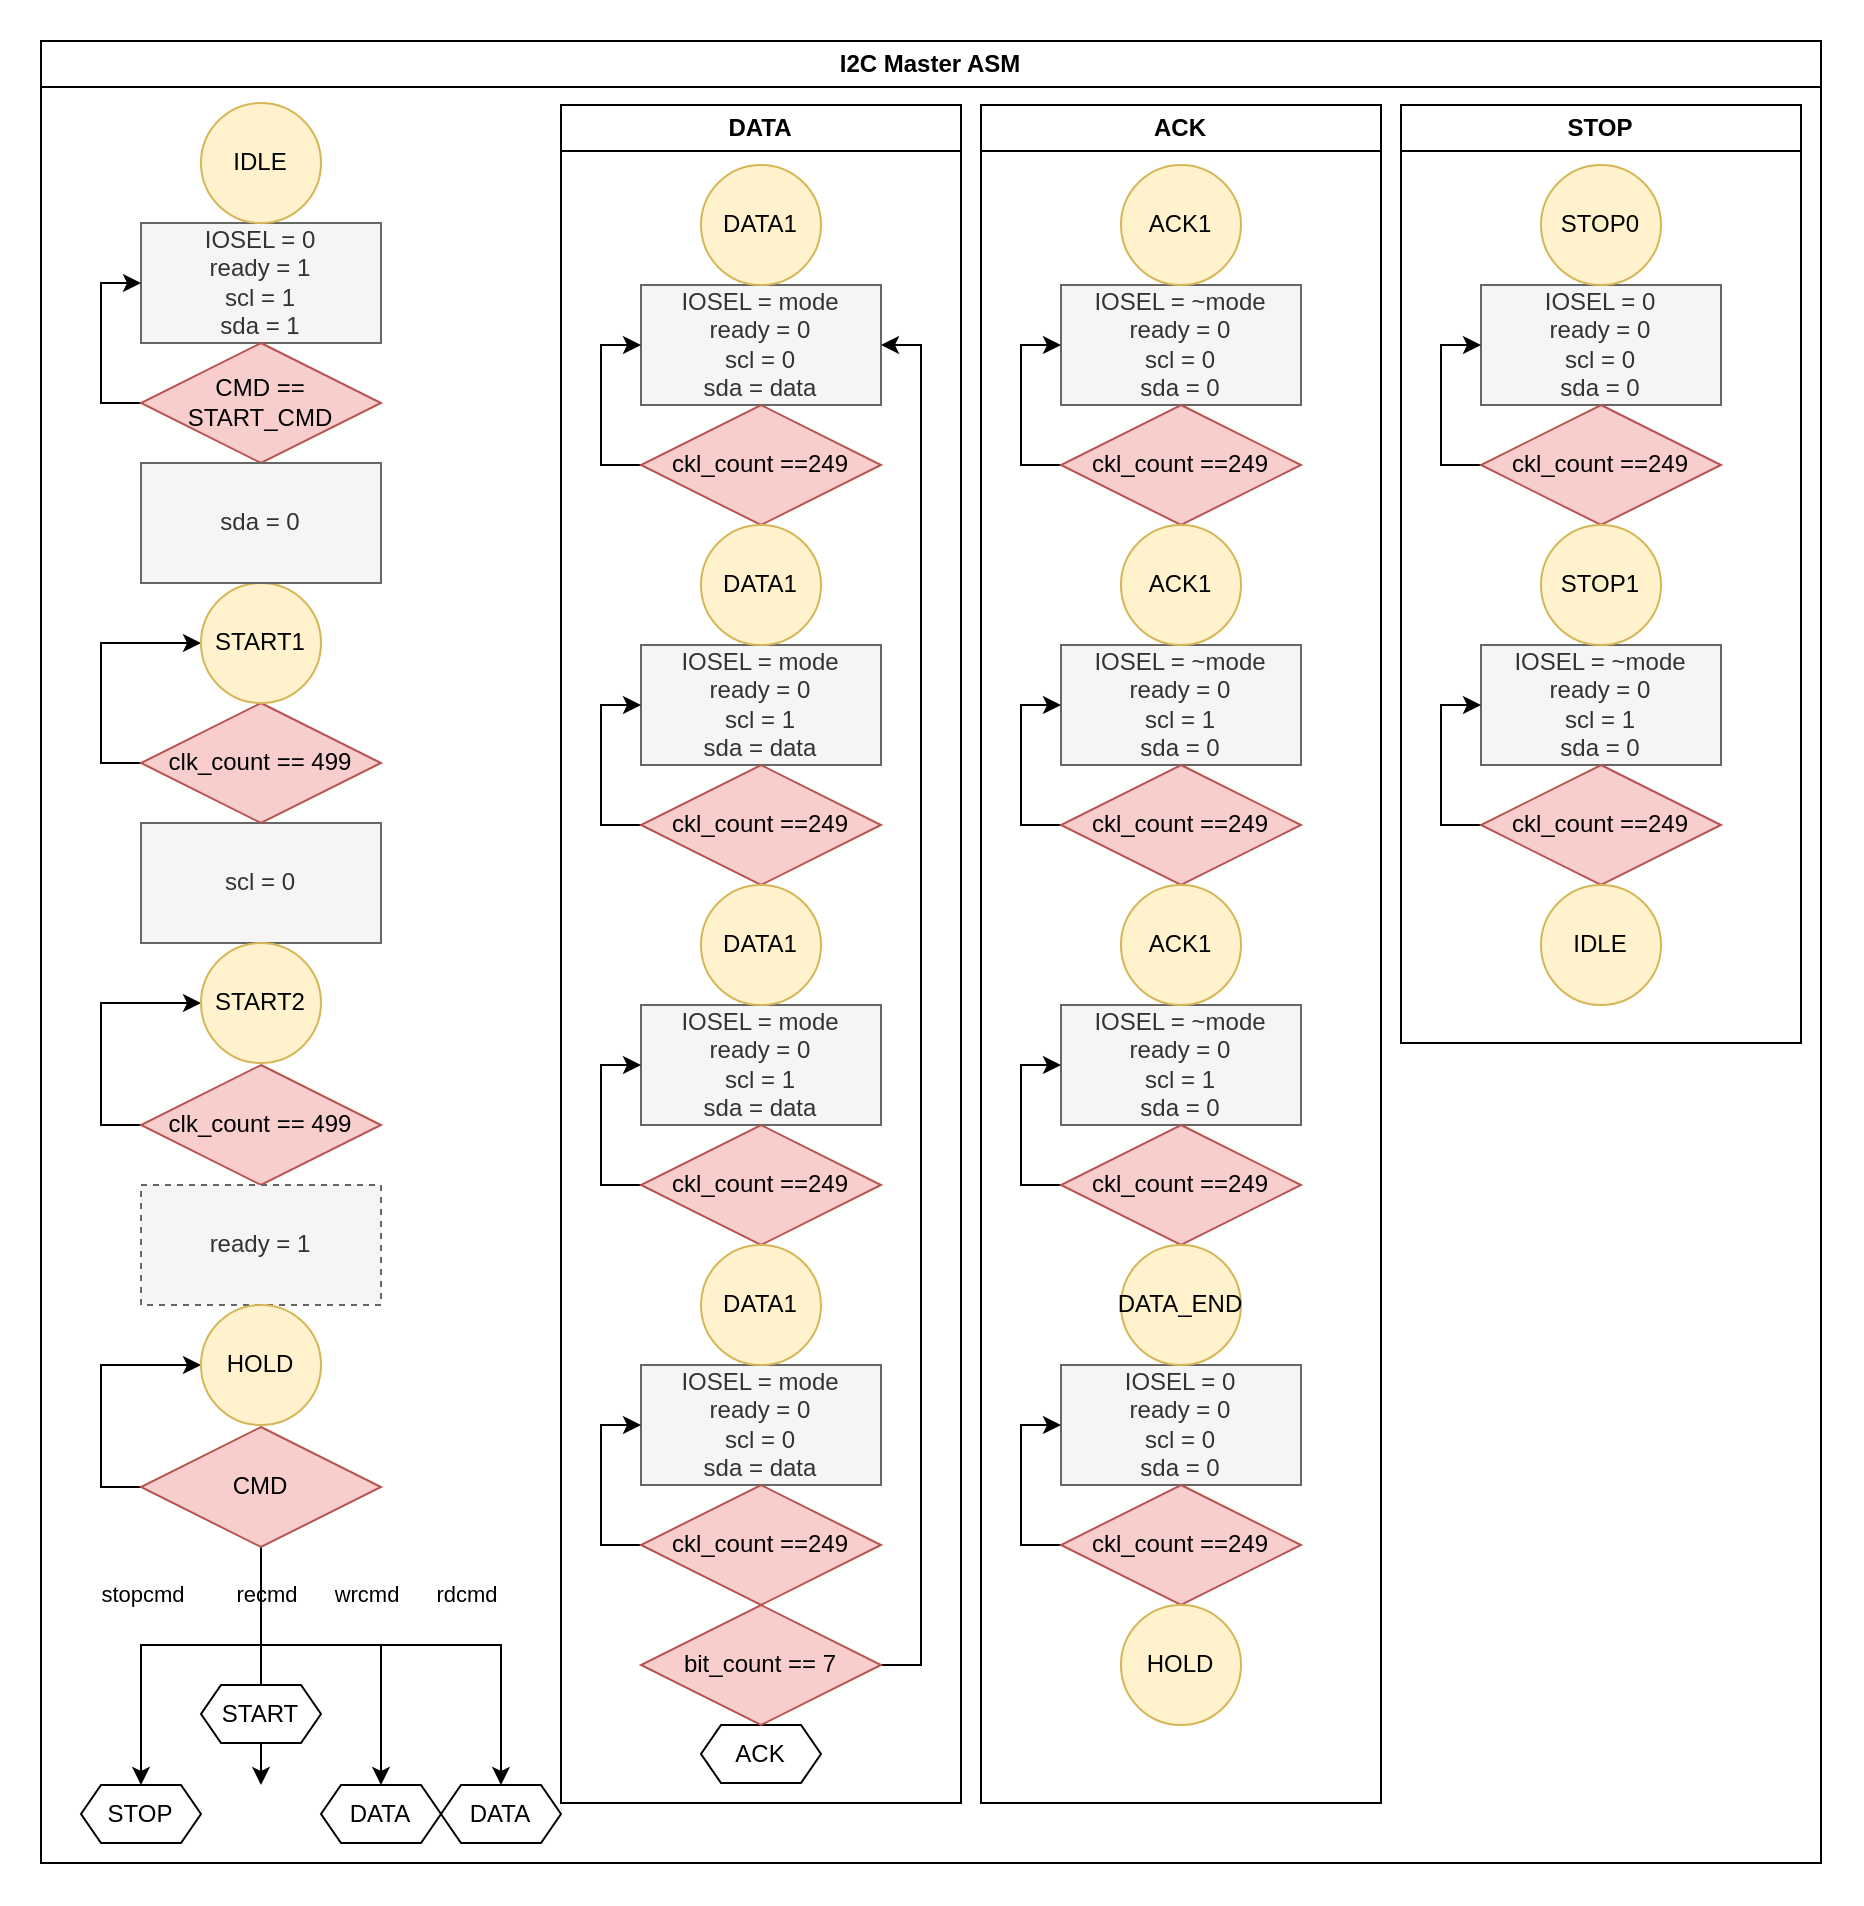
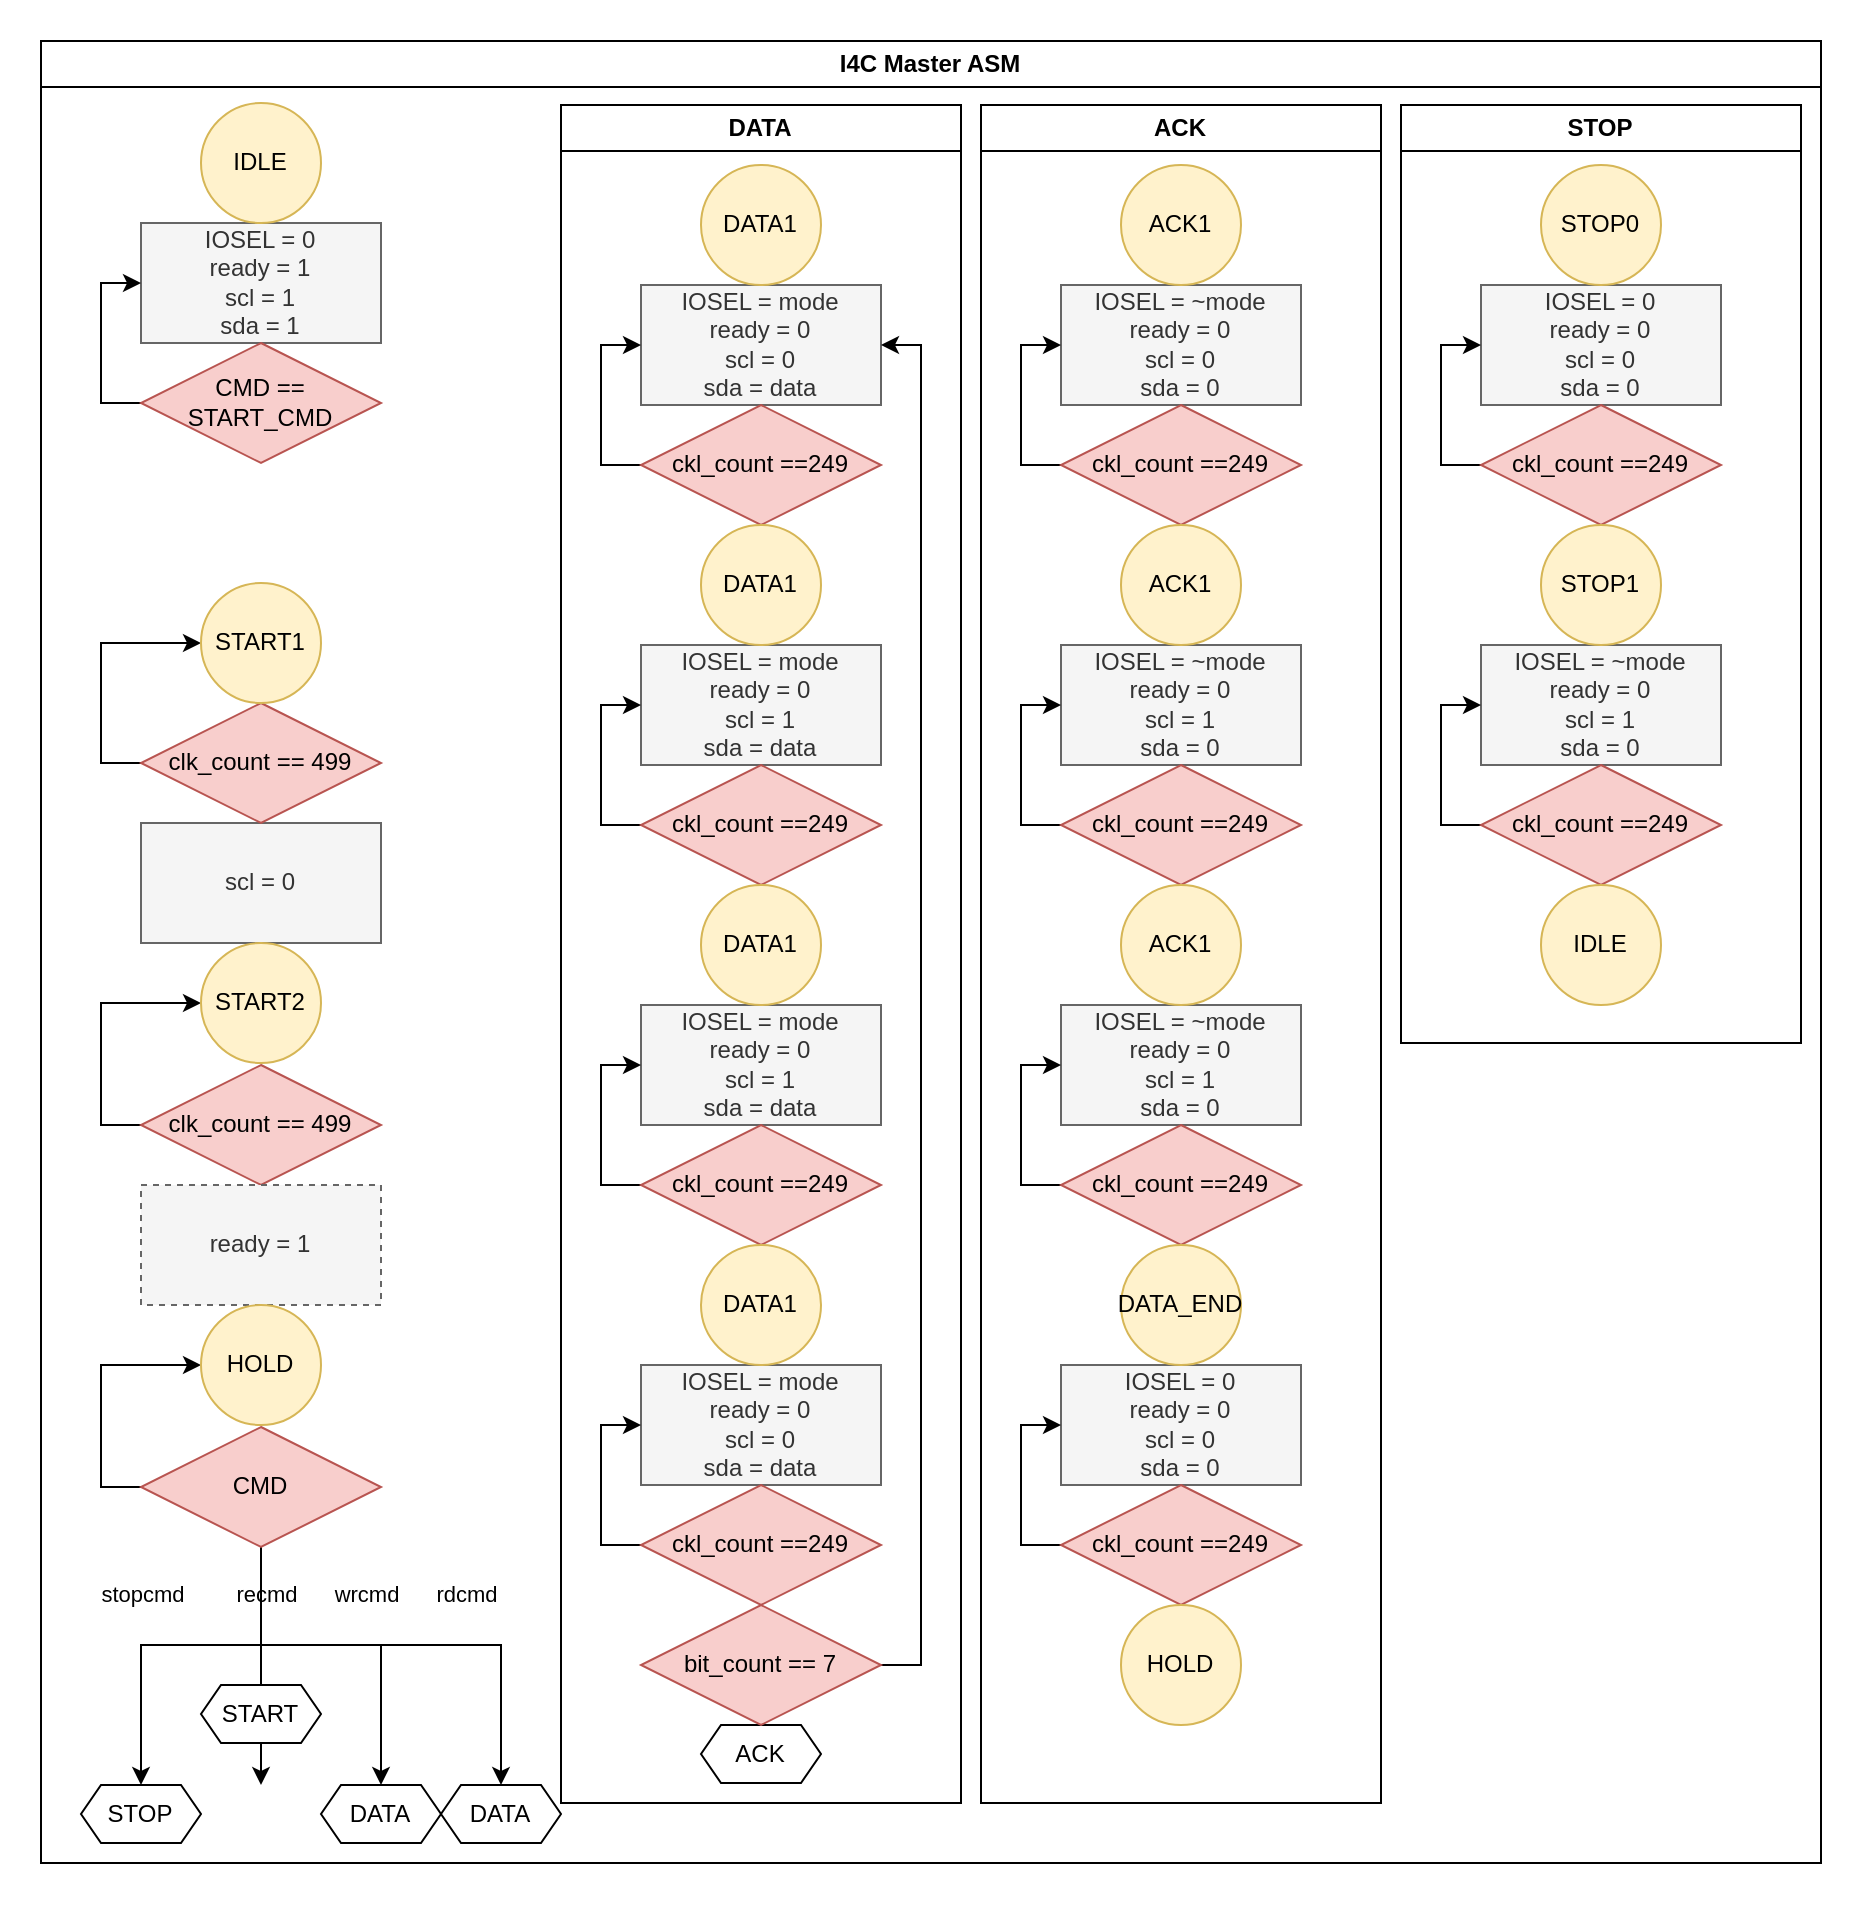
(931, 65) -> (931, 65)
(261, 523) -> none
